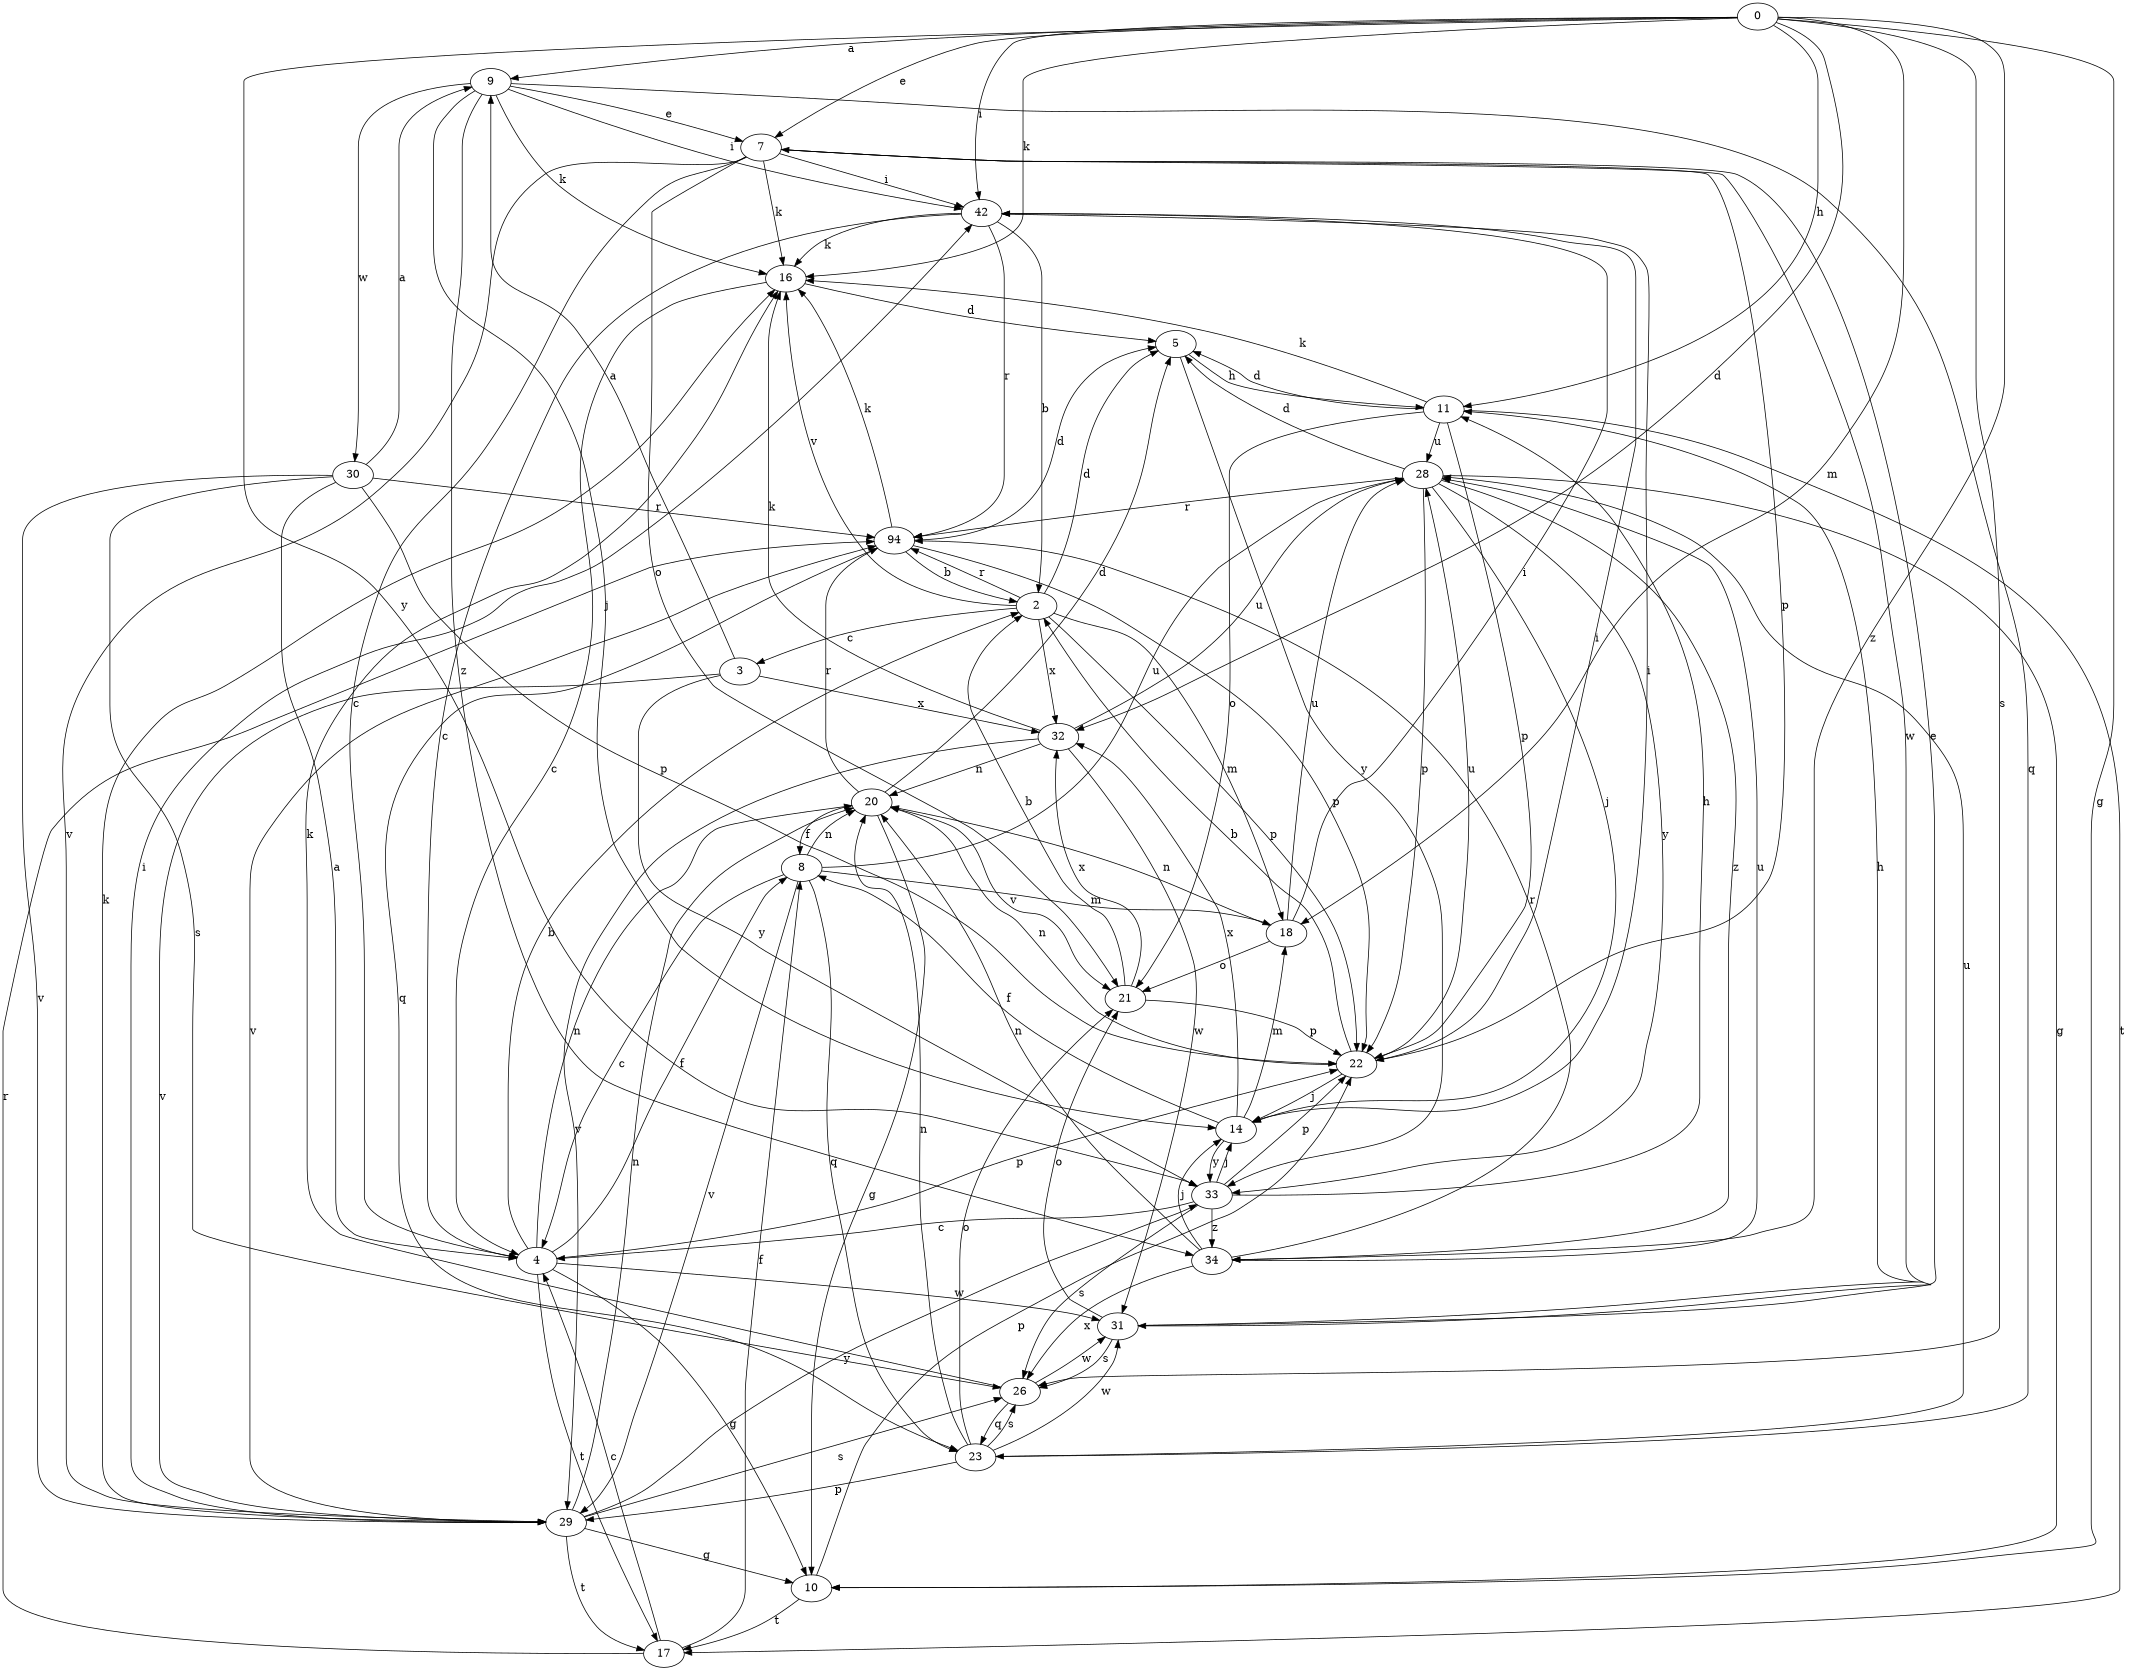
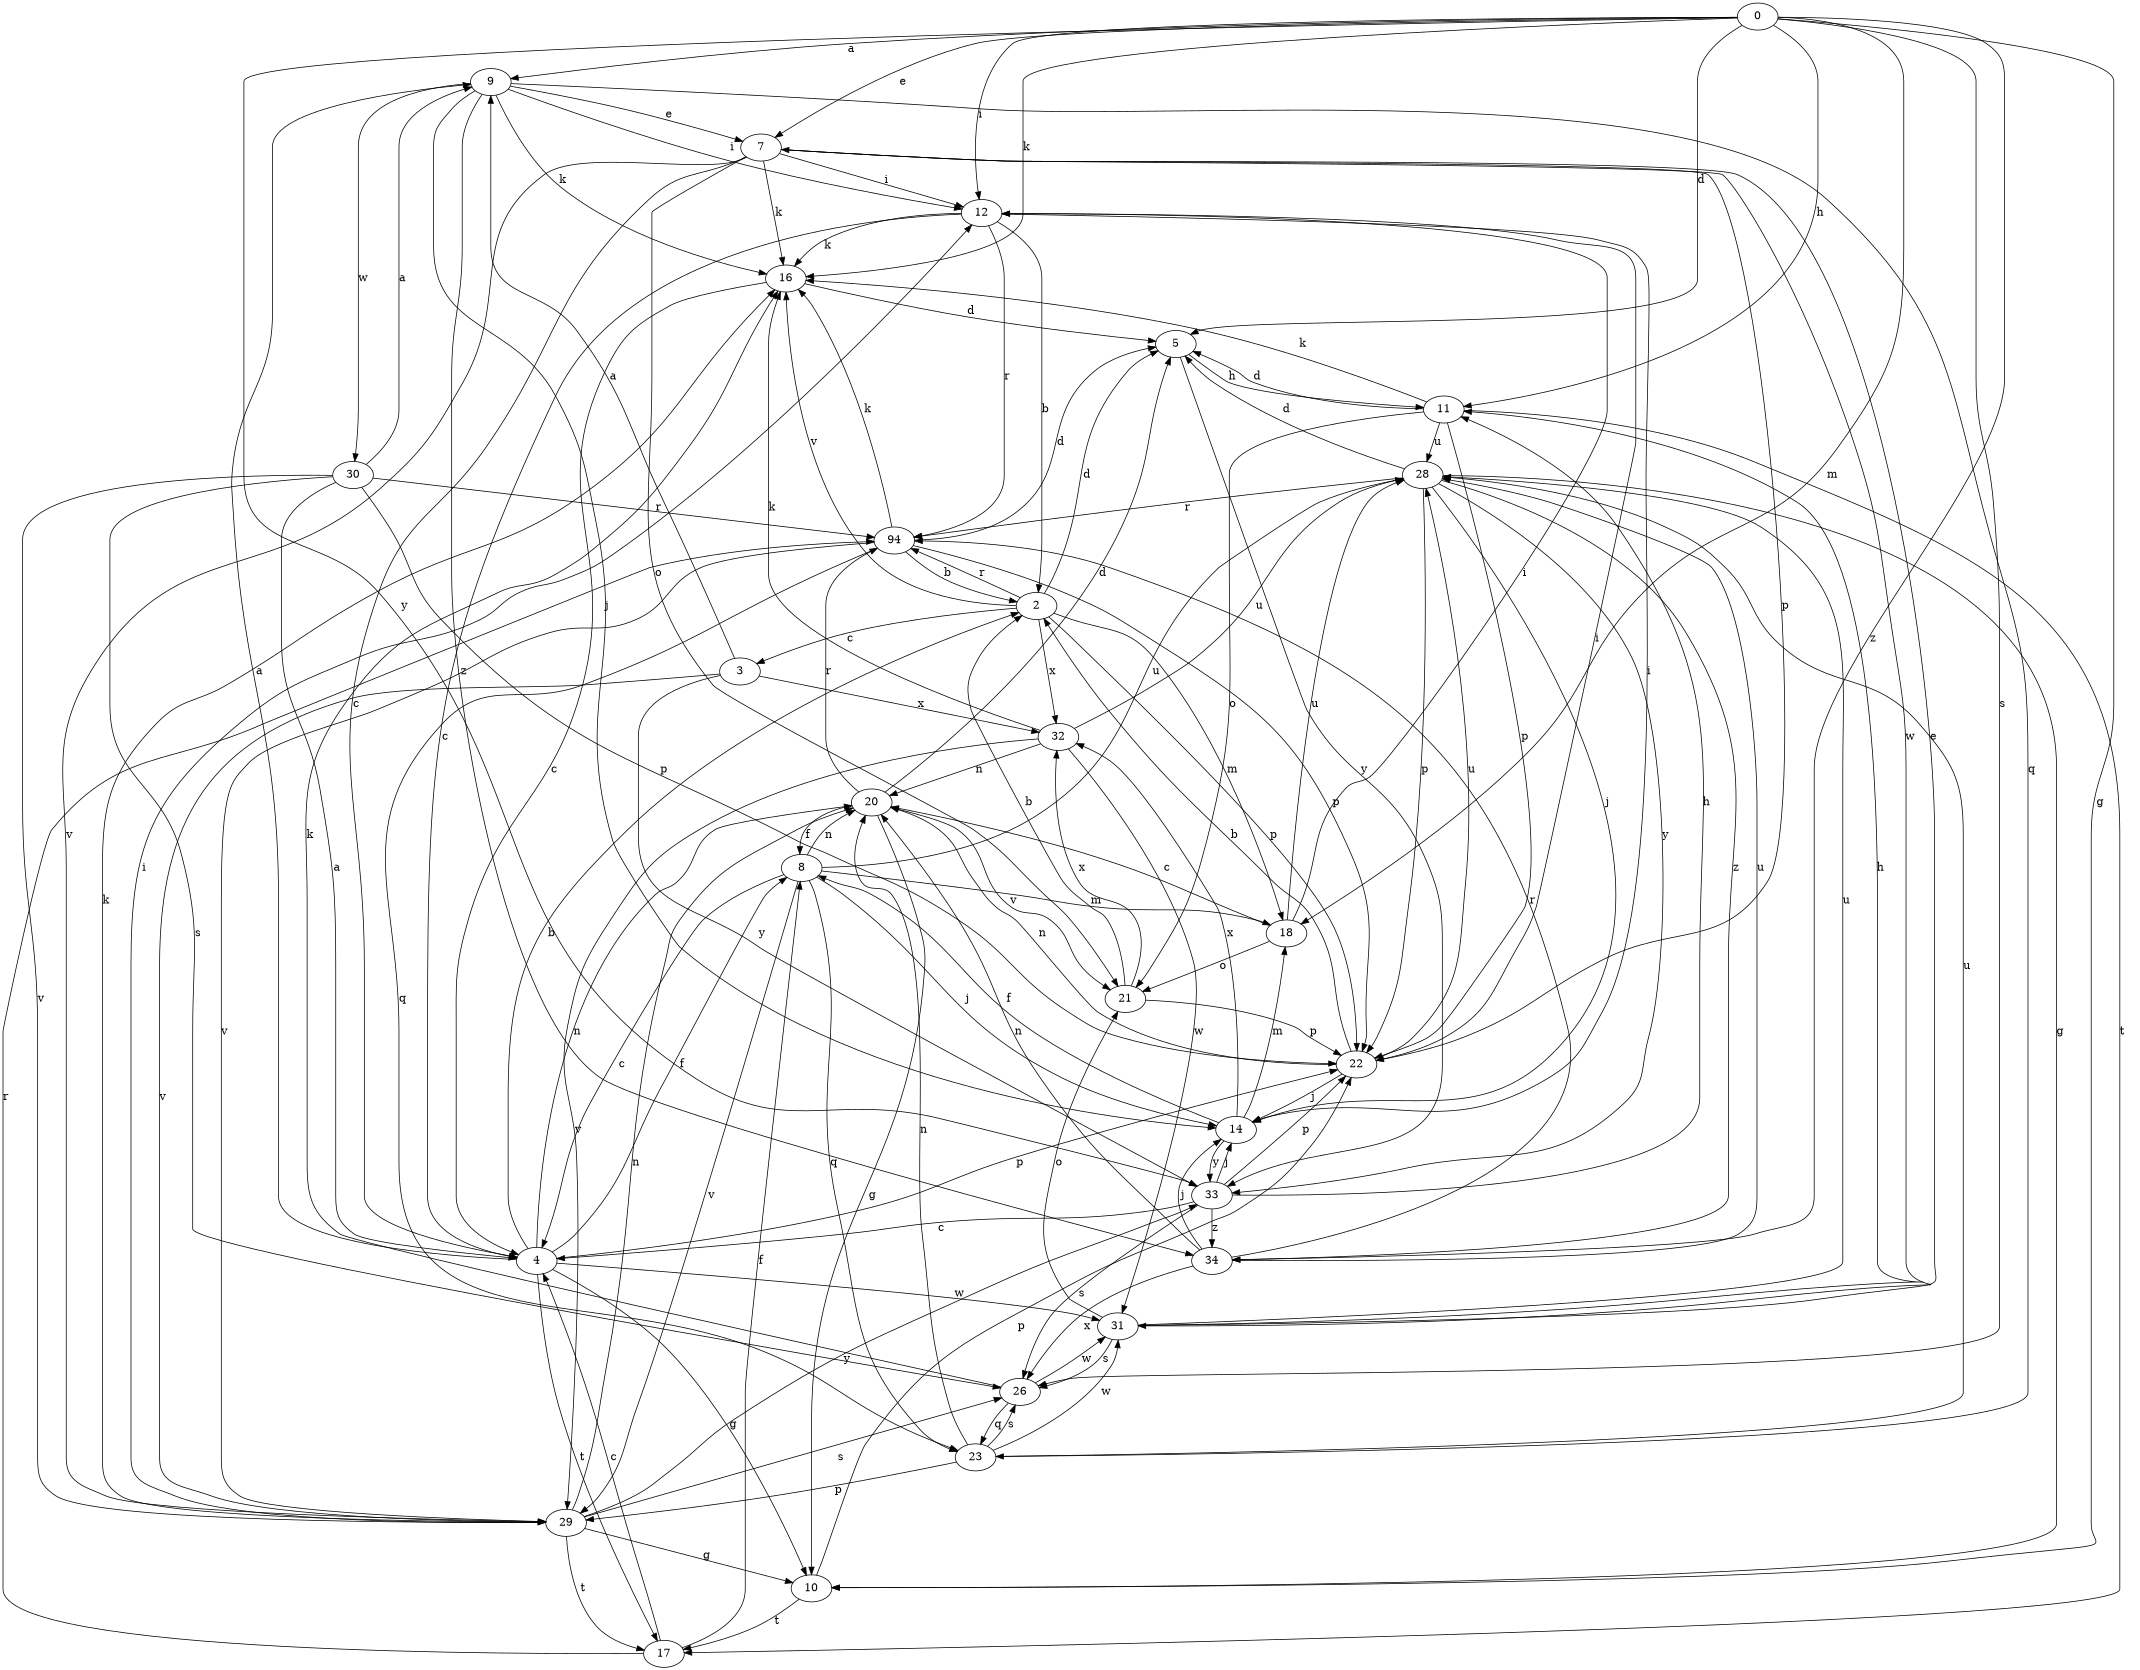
(982, 213) -> (982, 213)
(1596, 469) -> (1588, 312)
none -> (257, 692)
(1167, 868) -> (1167, 868)
(250, 962) -> (221, 941)
none -> (992, 1035)
none -> (1843, 1077)
(969, 1207) -> none
